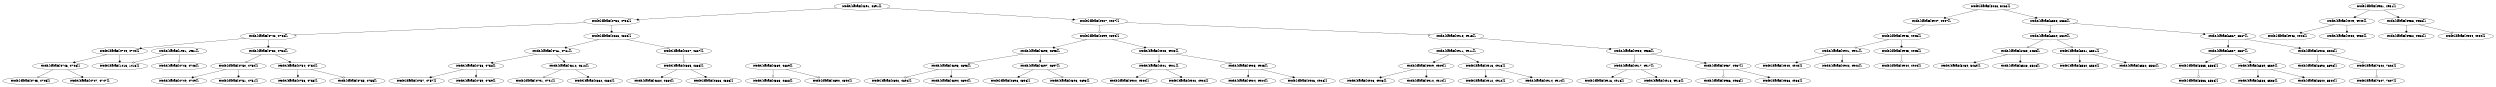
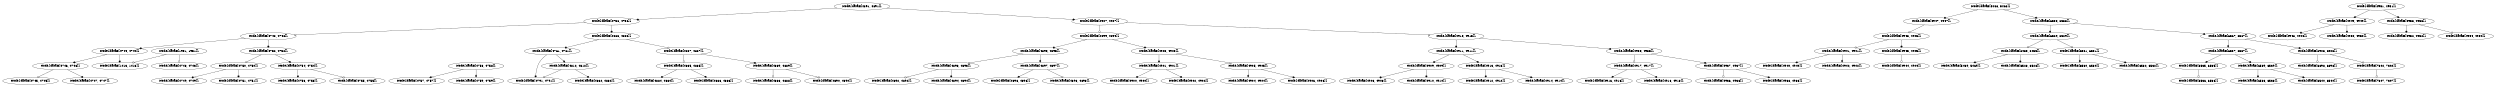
none -> (1456, 43)
(515, 58) -> (539, 64)
none -> (727, 58)
(298, 72) -> (298, 72)
